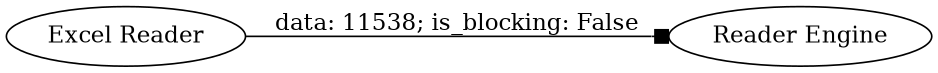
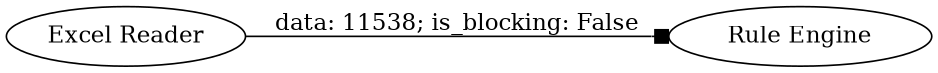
(800, 36) -> (800, 36)
